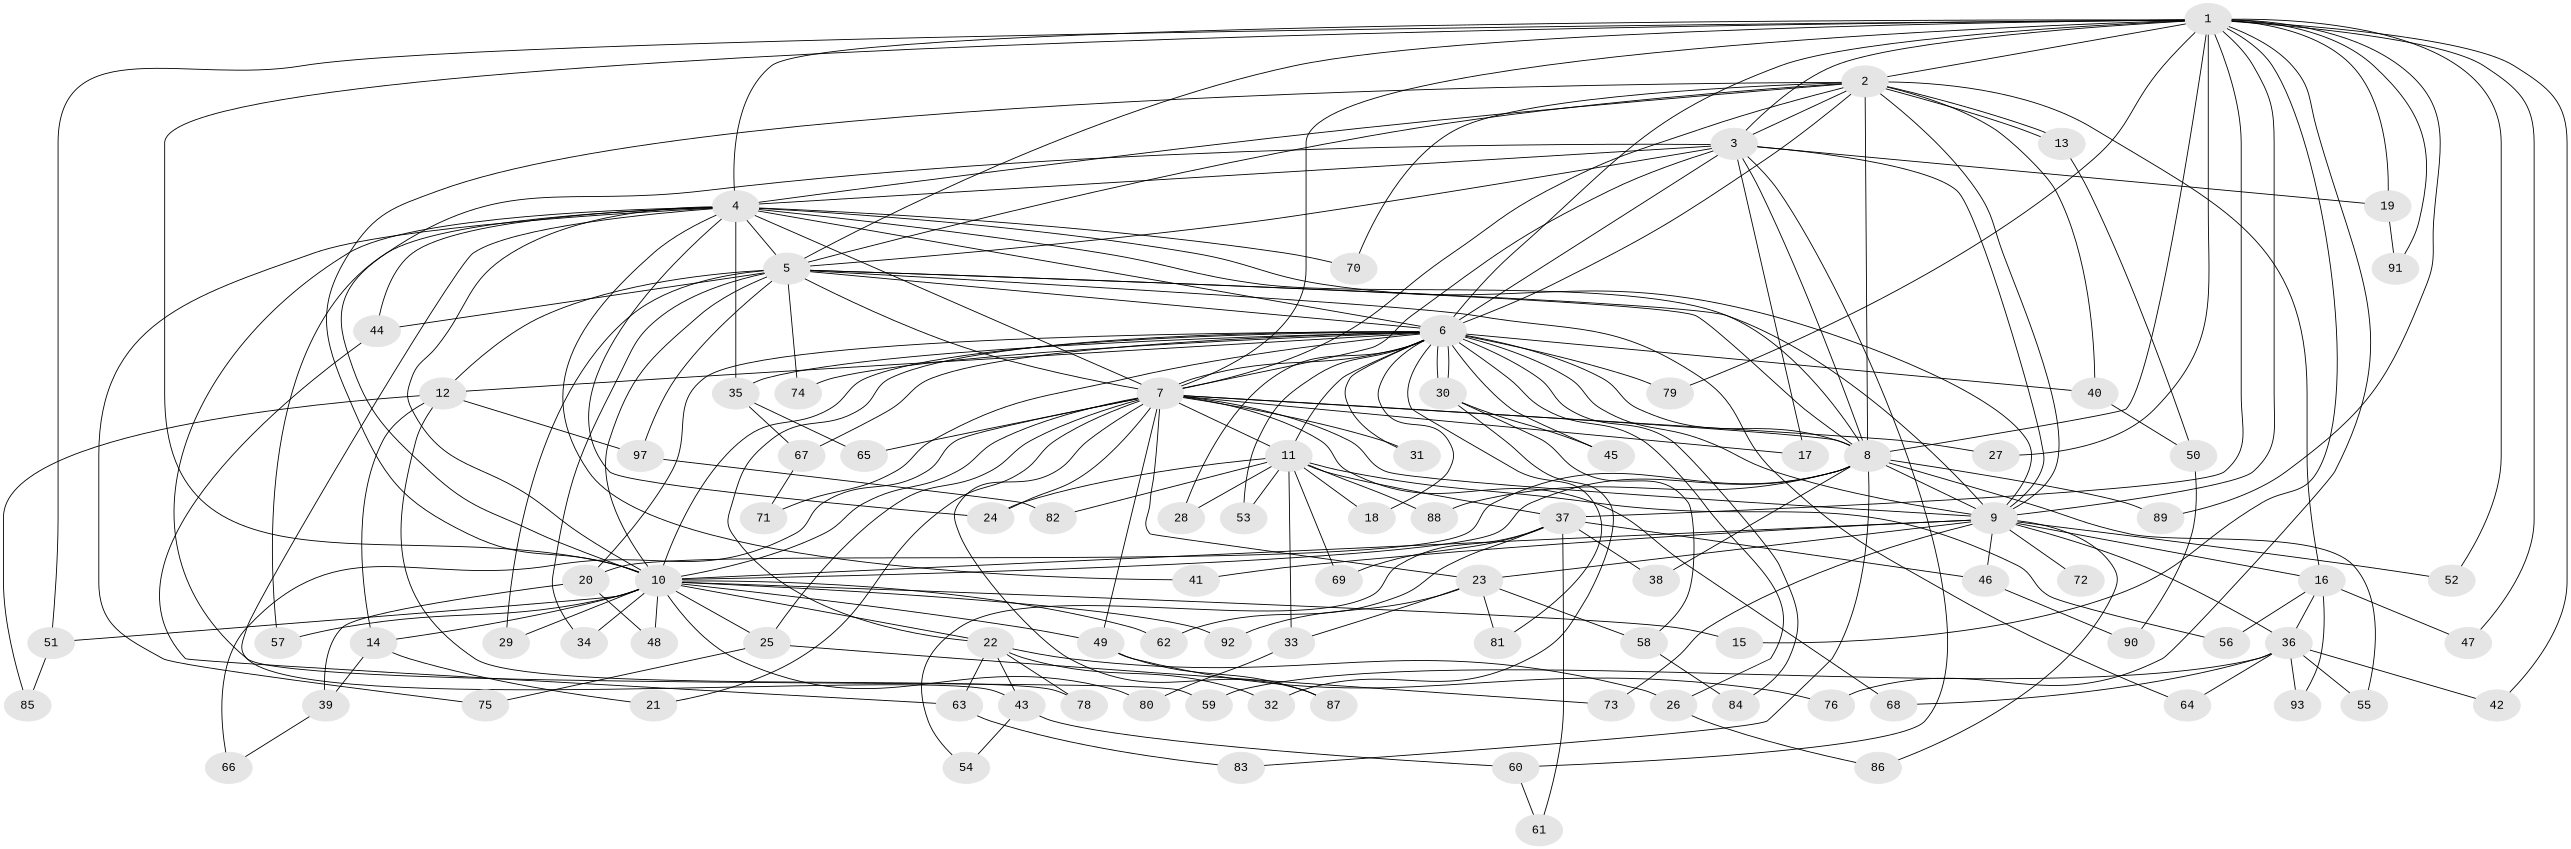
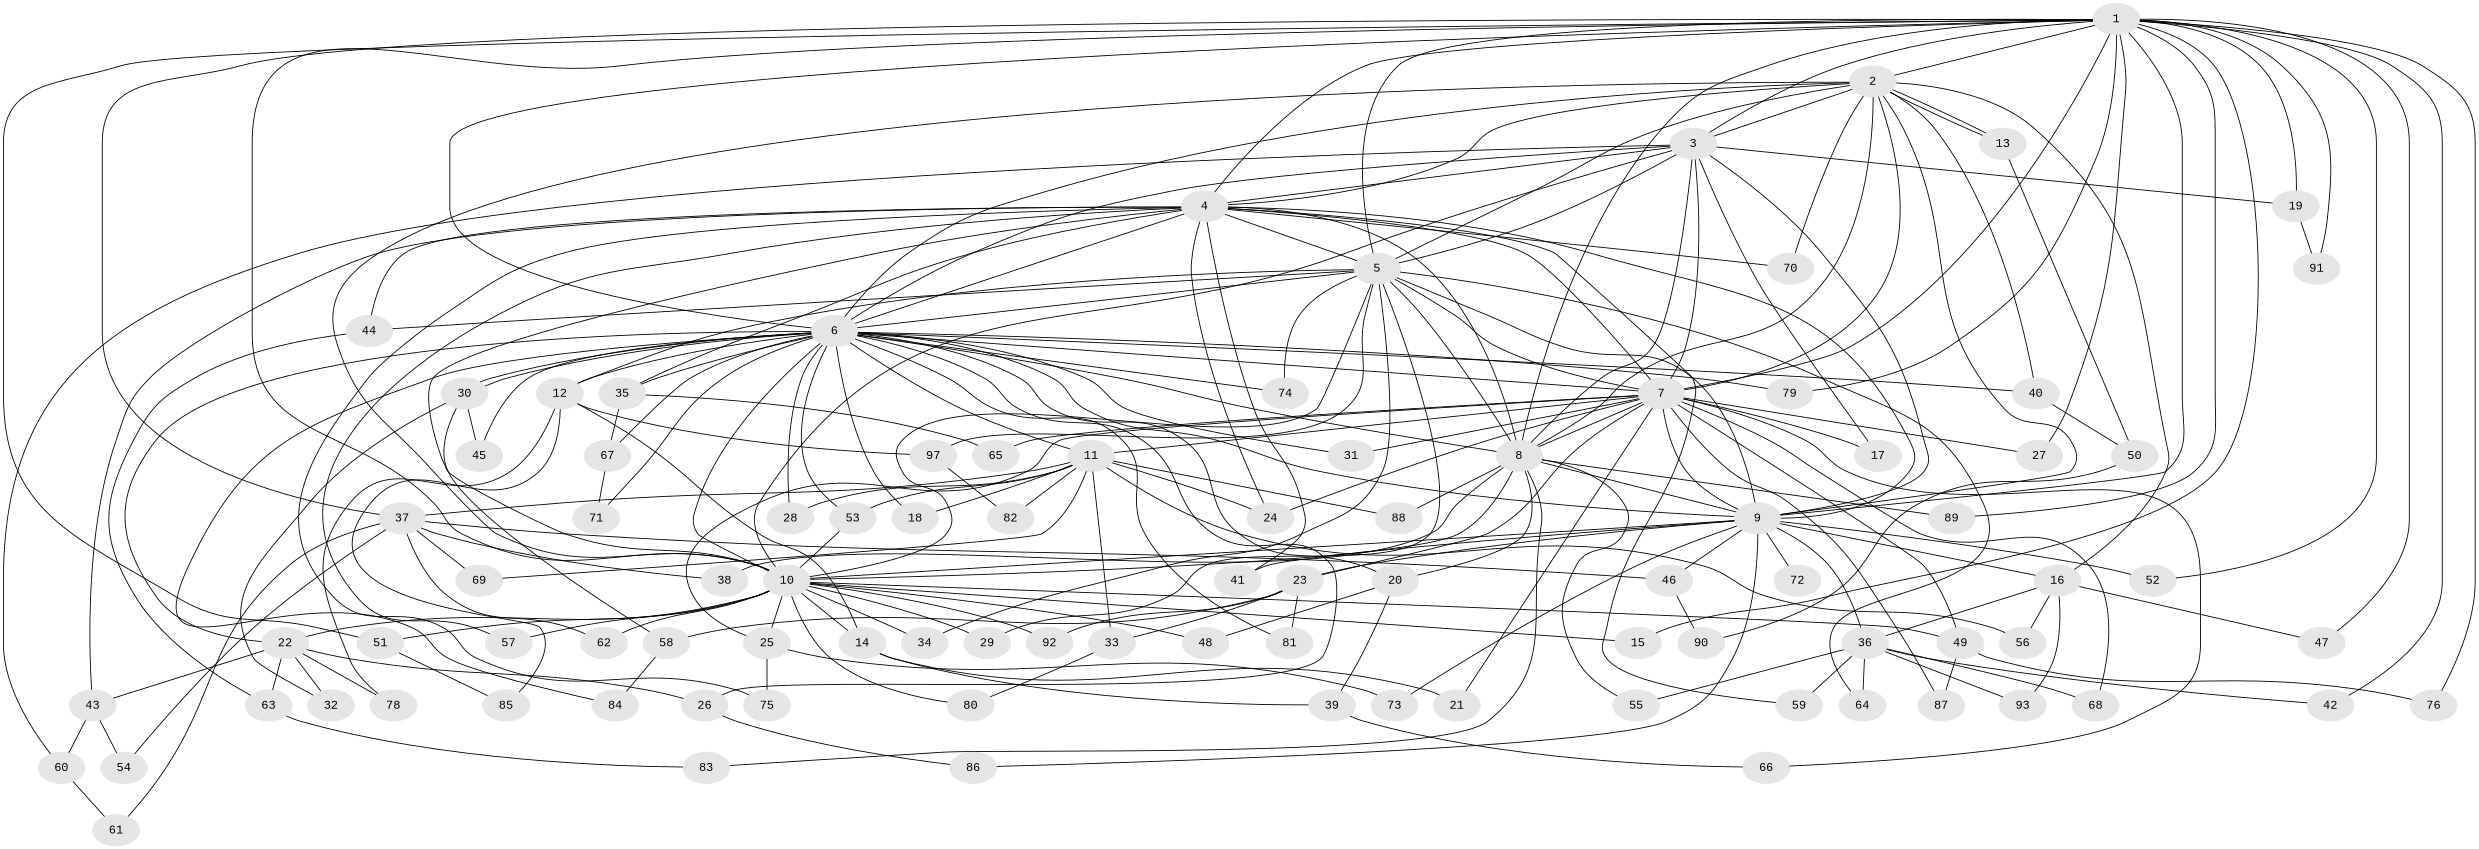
(934, 481) -> (829, 541)
